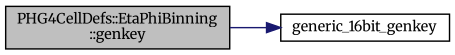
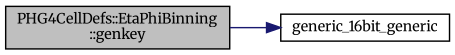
(365, 28) -> (365, 28)
